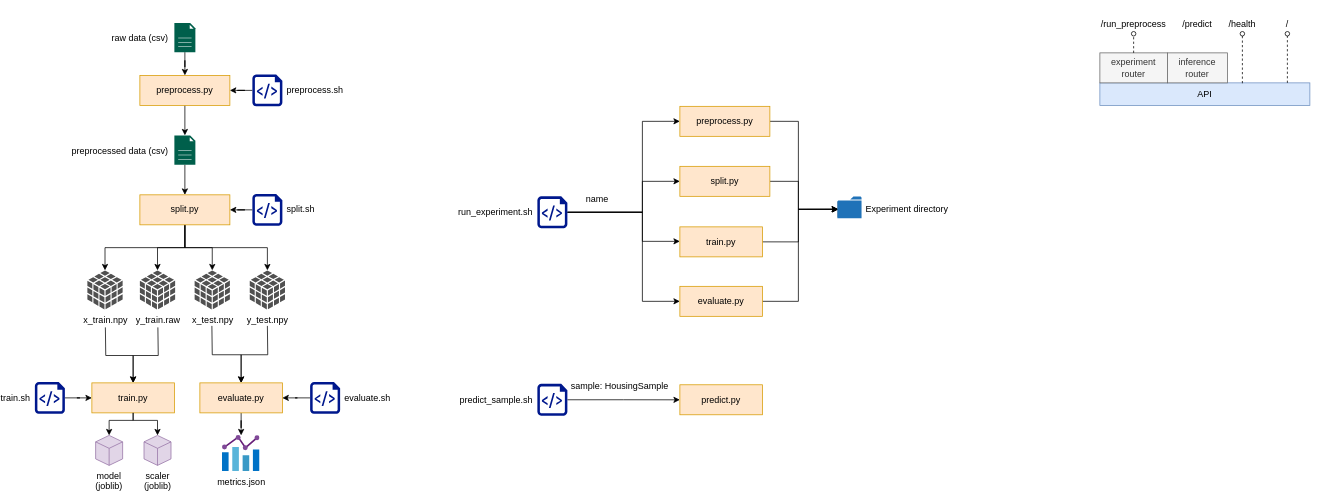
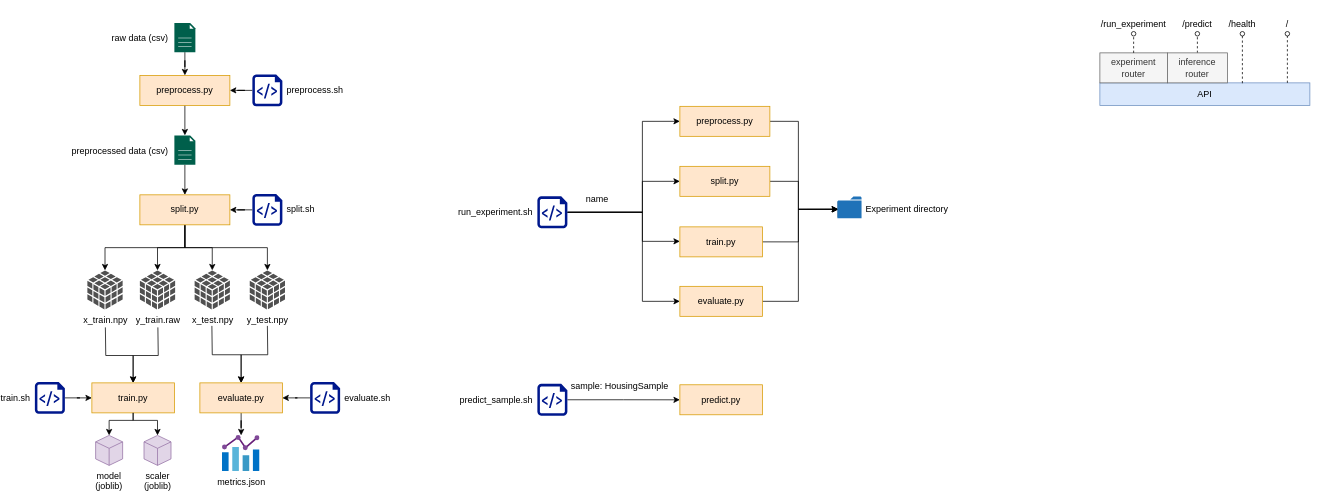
(1134, 24) -> (1134, 24)
none -> (1197, 44)
